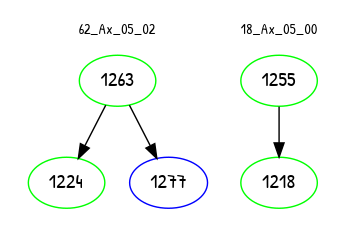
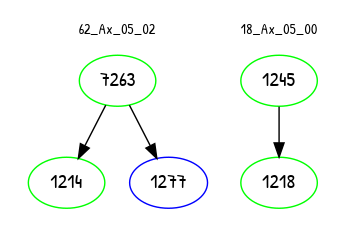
(118, 81) -> (118, 81)
(279, 81) -> (279, 81)
(67, 183) -> (67, 183)
